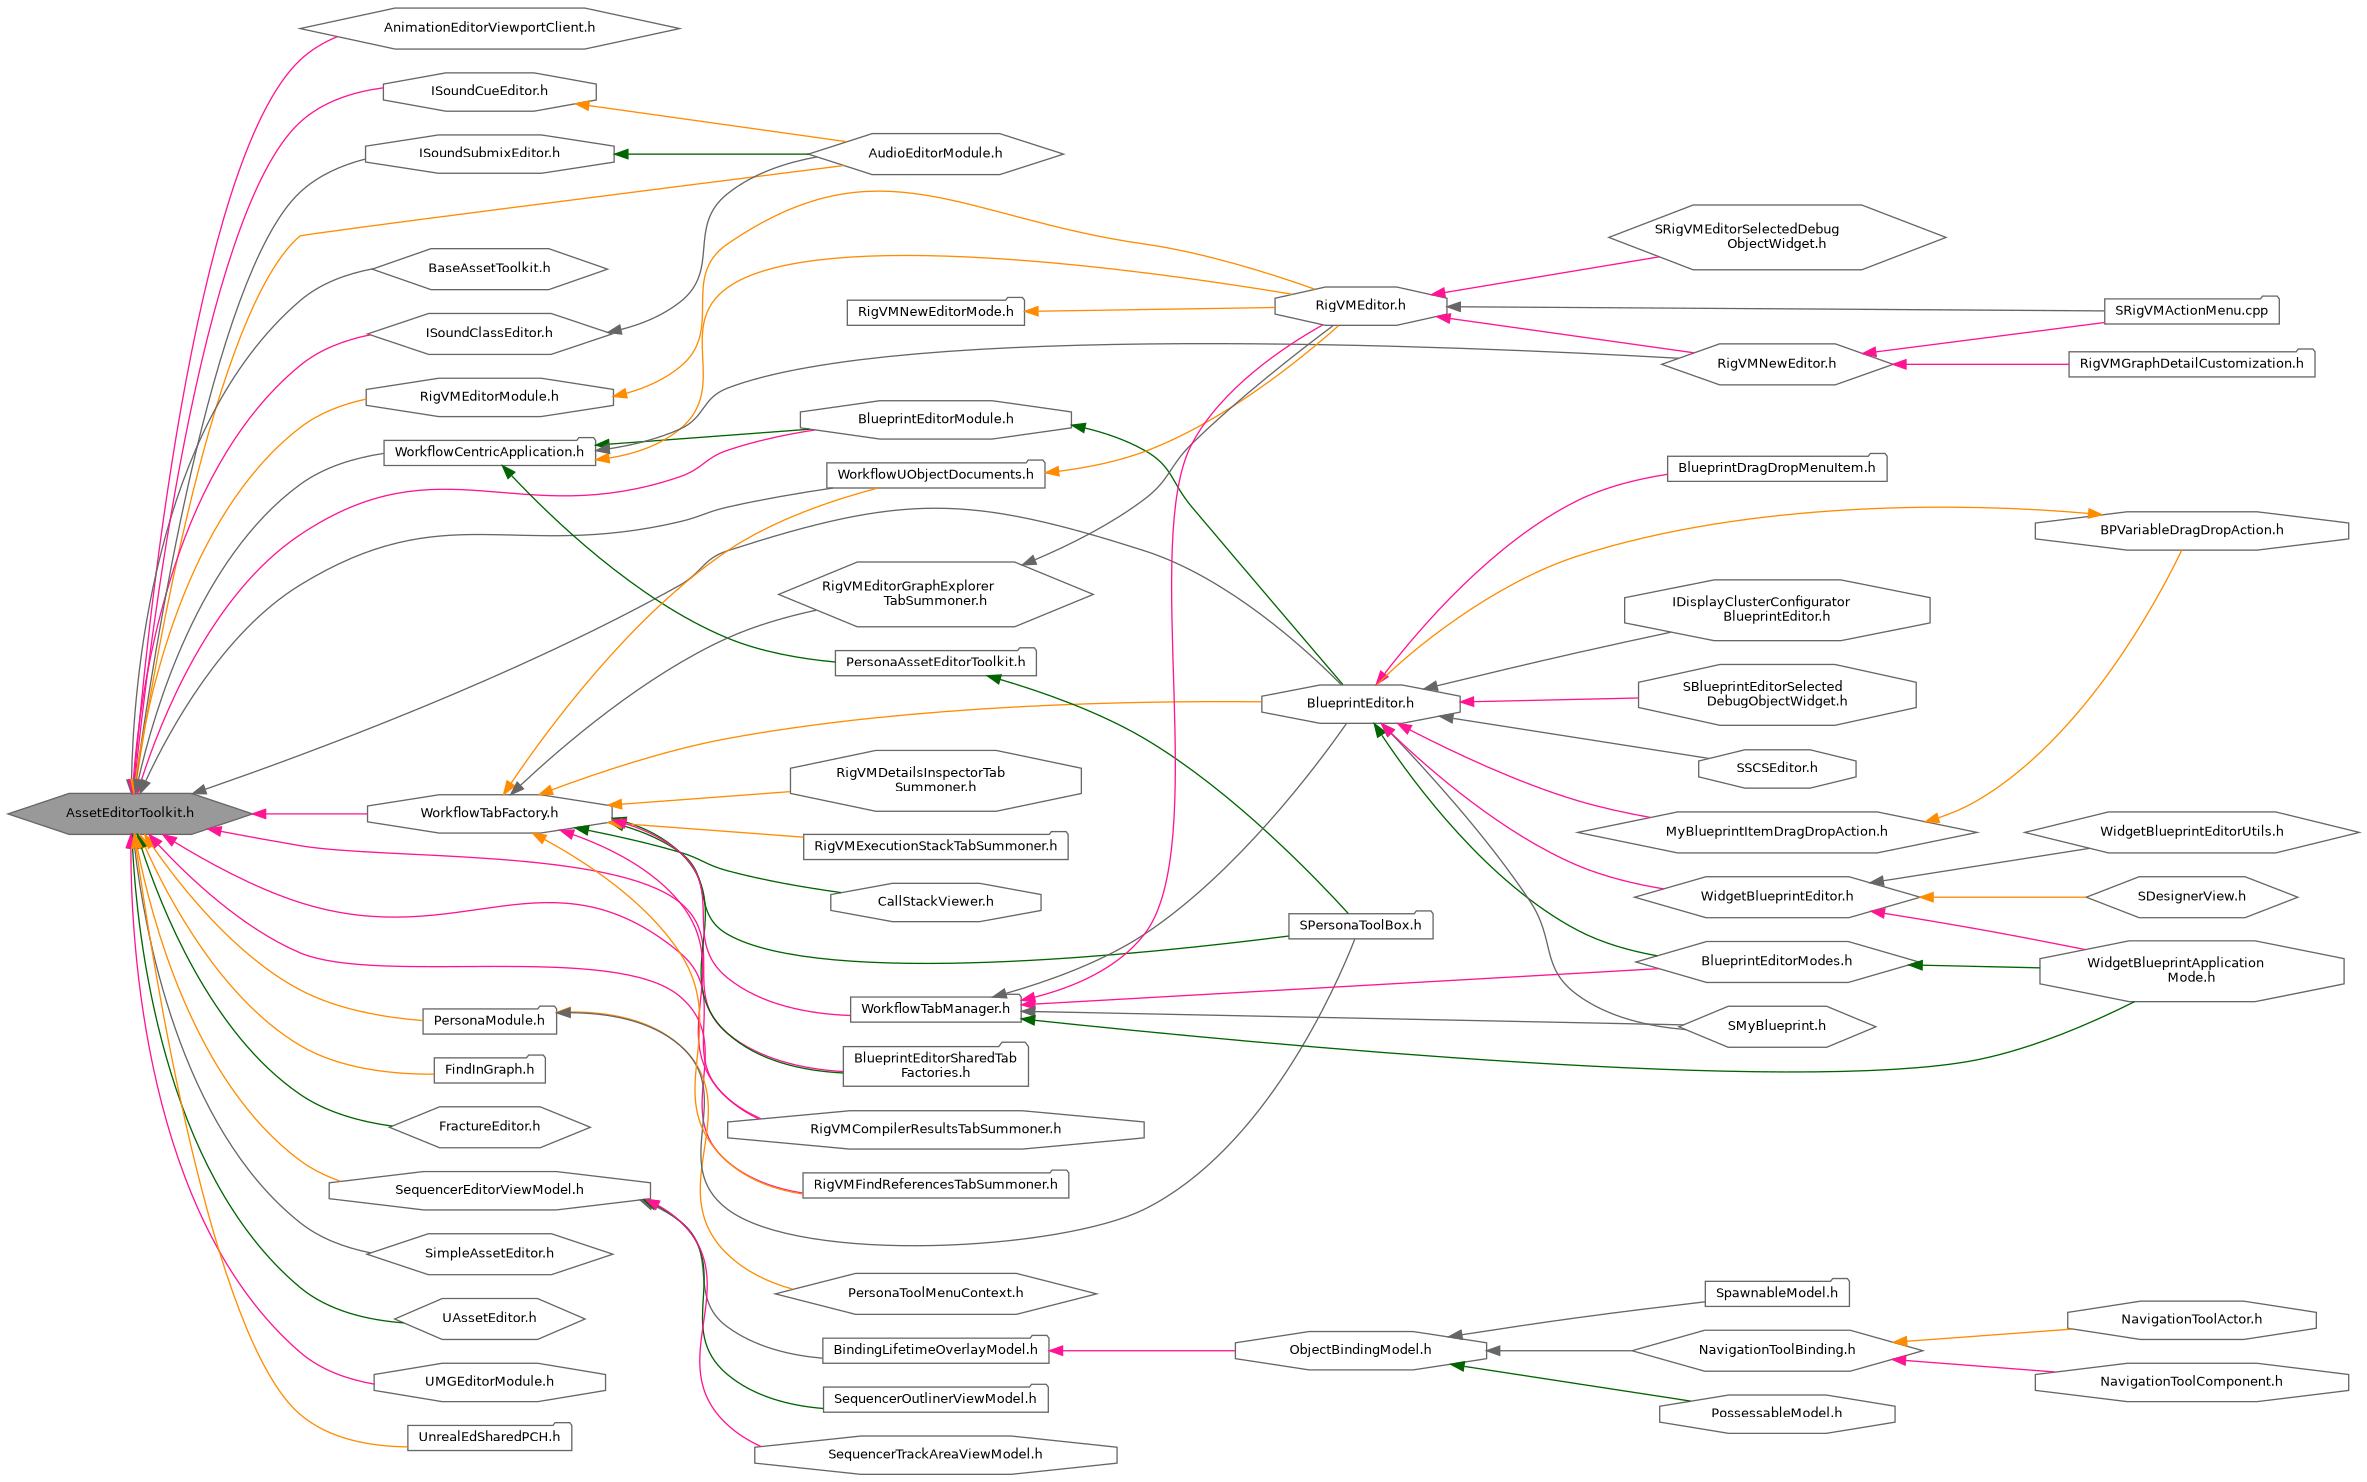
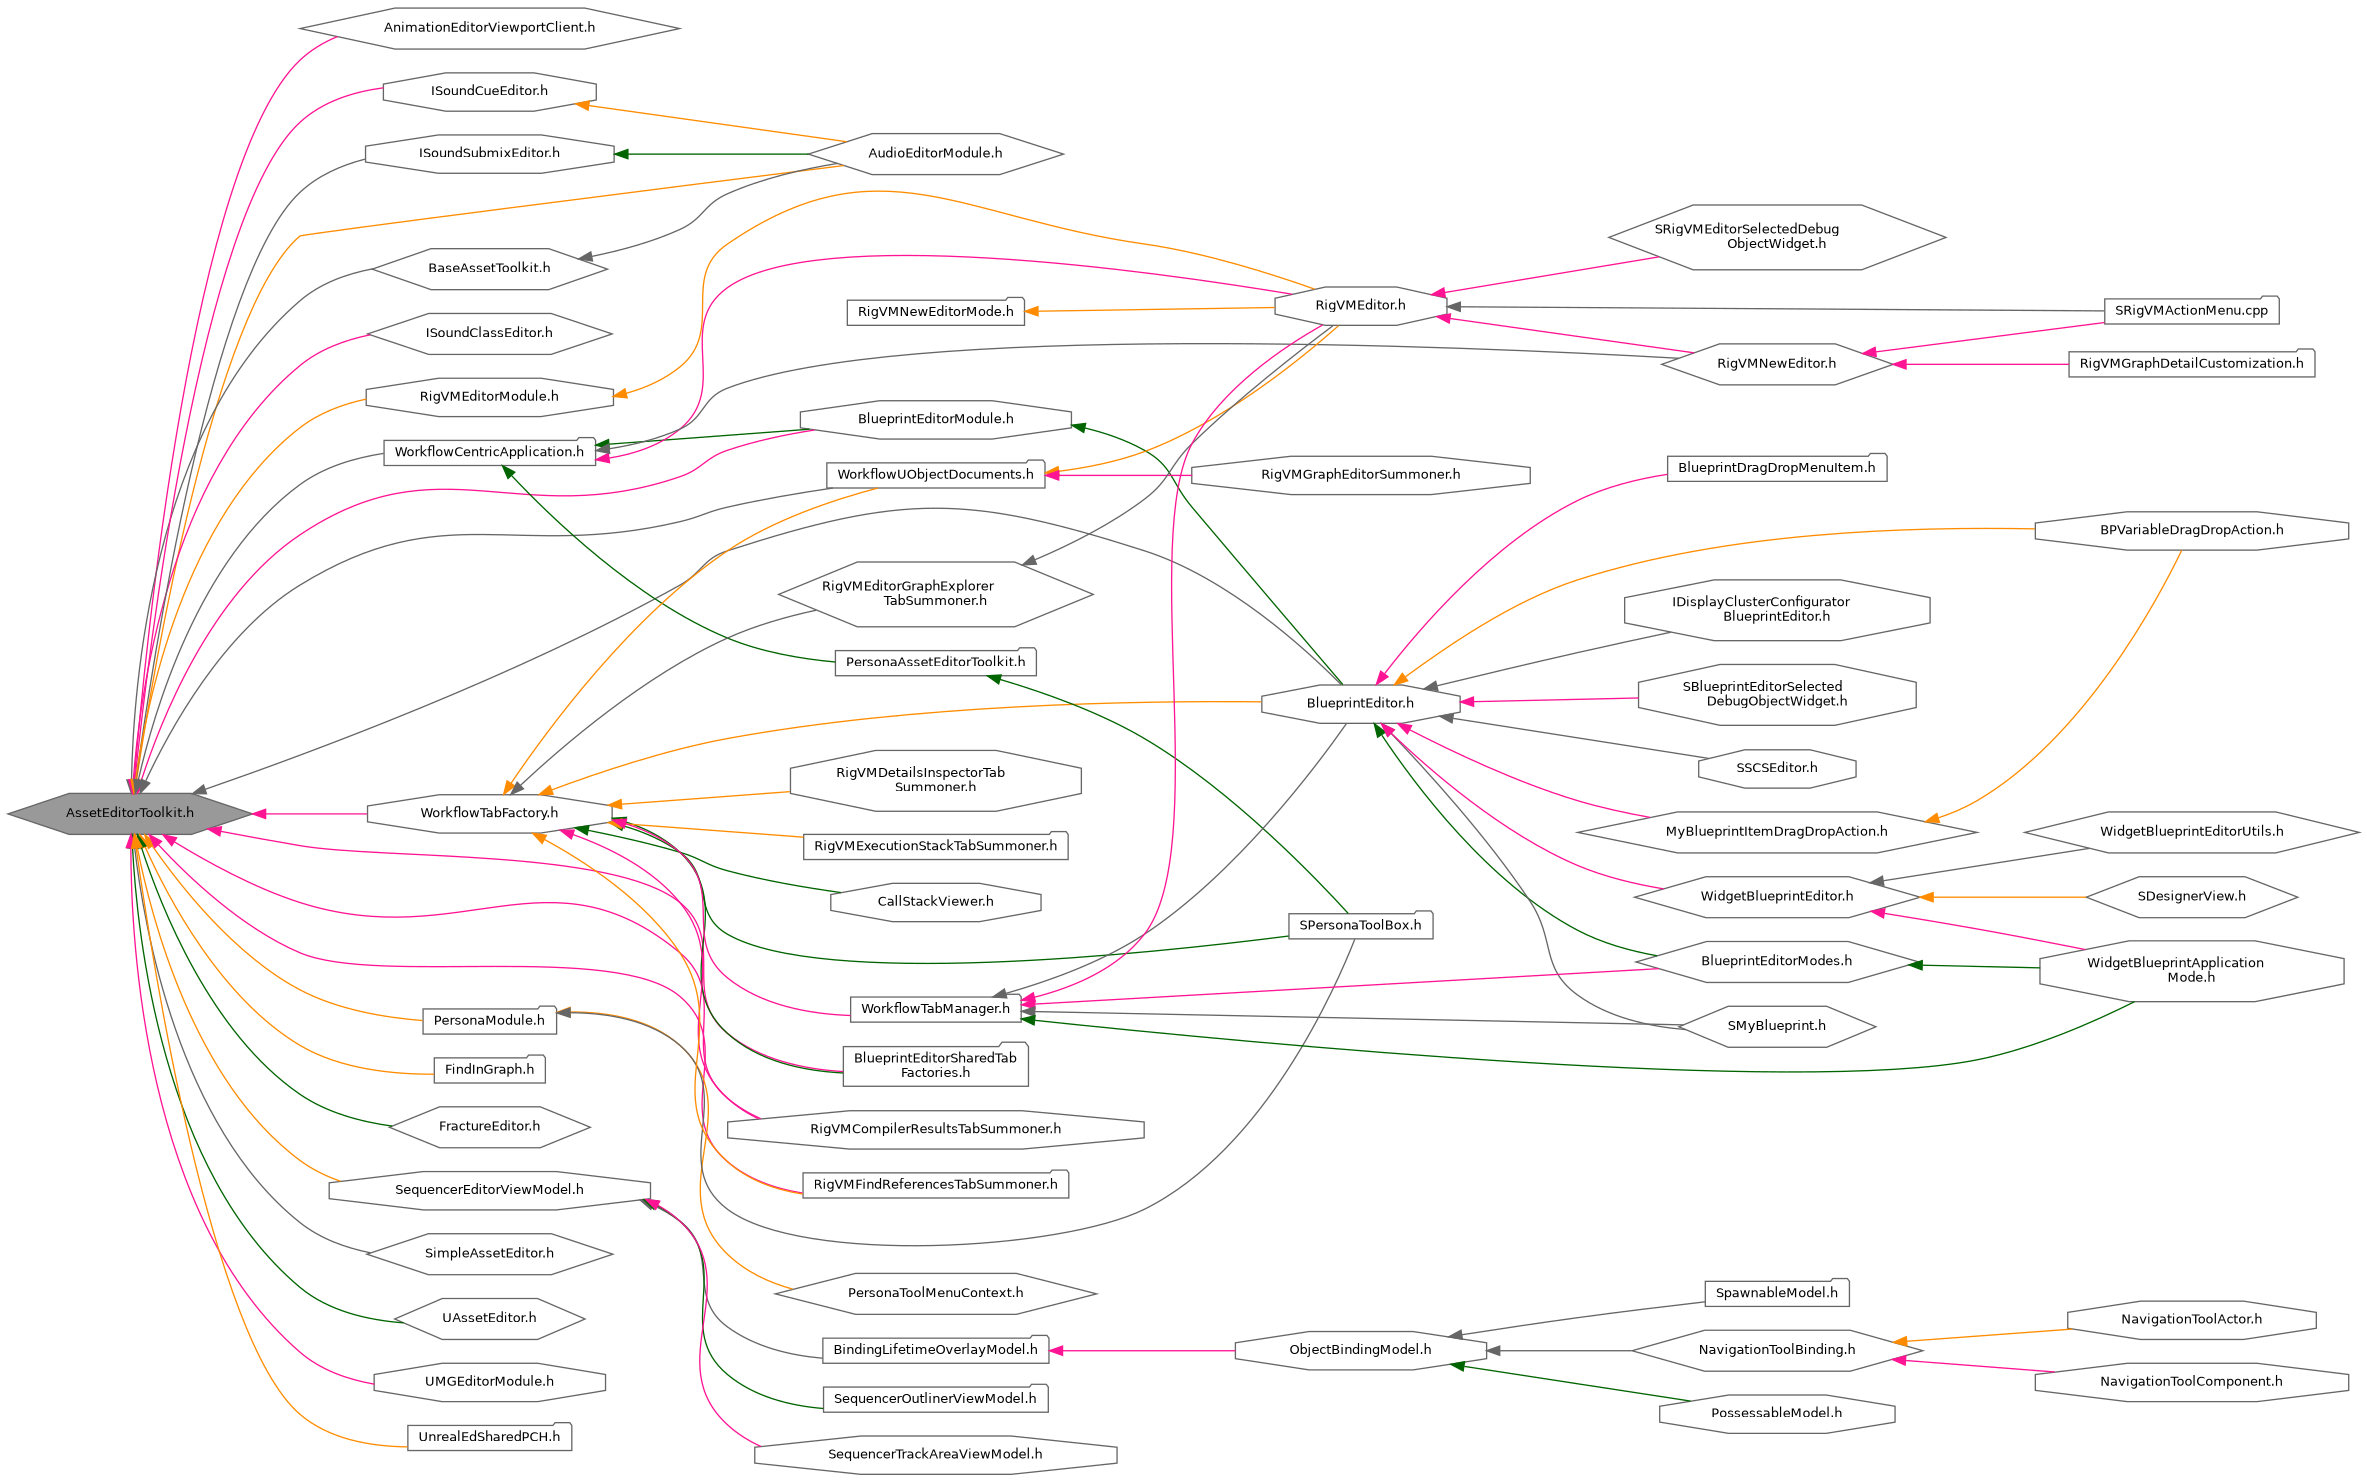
(706, 232) -> (712, 204)
(892, 256) -> (892, 256)
none -> (1361, 475)
(1712, 525) -> (1706, 549)
